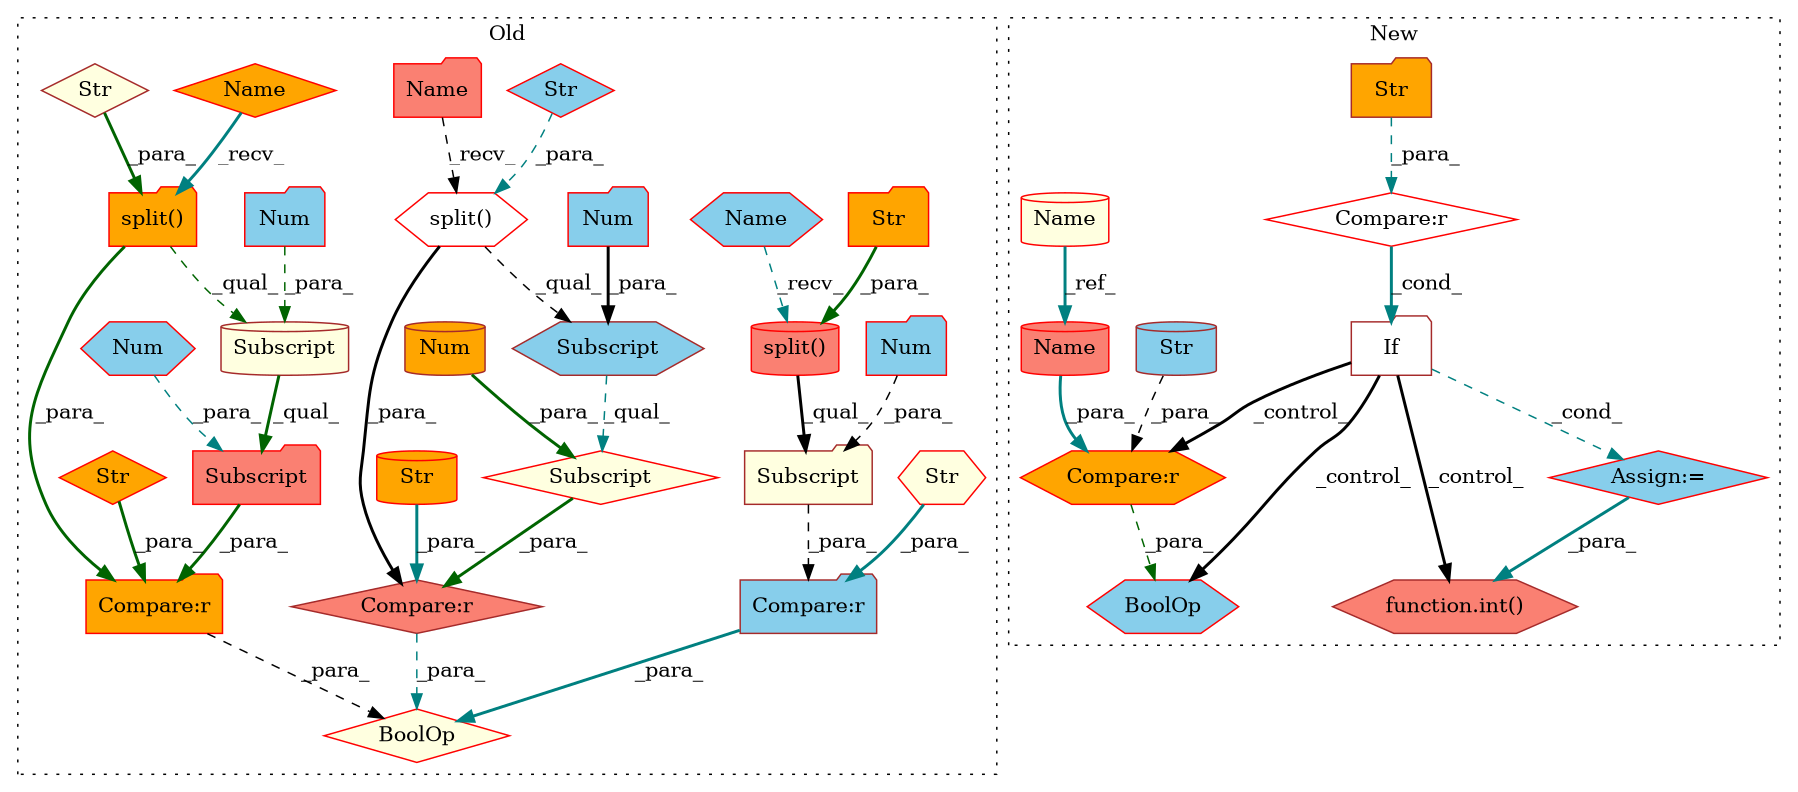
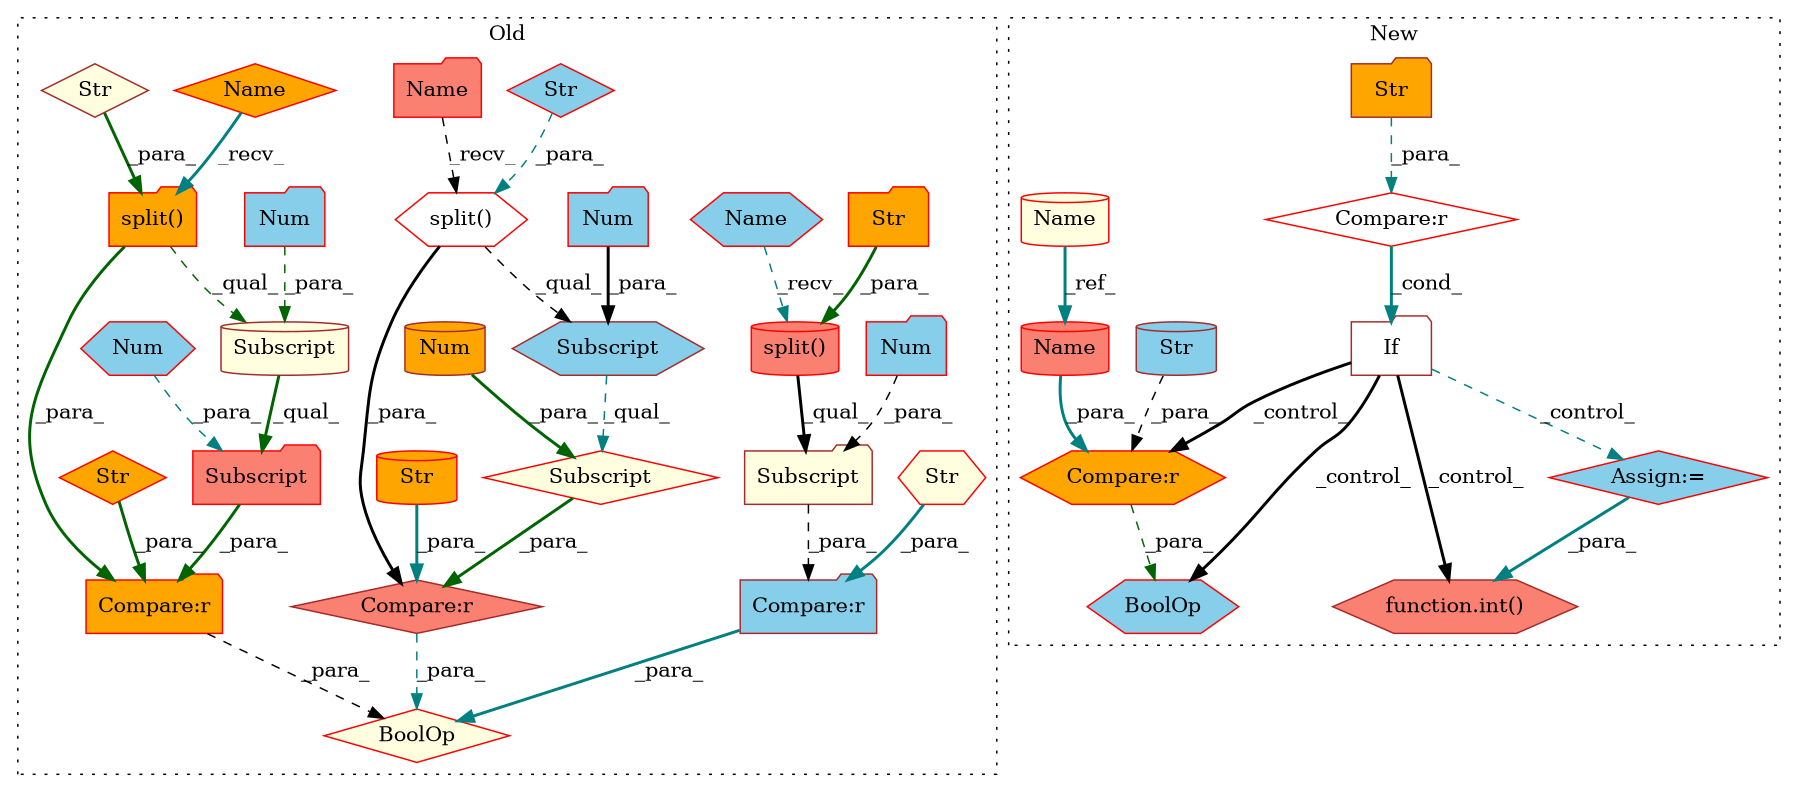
(1587, 413) -> (1587, 413)
